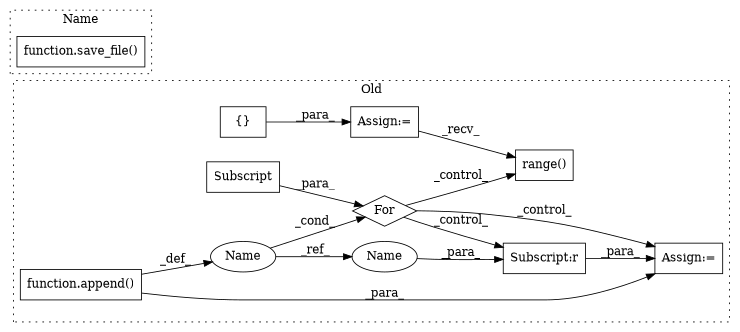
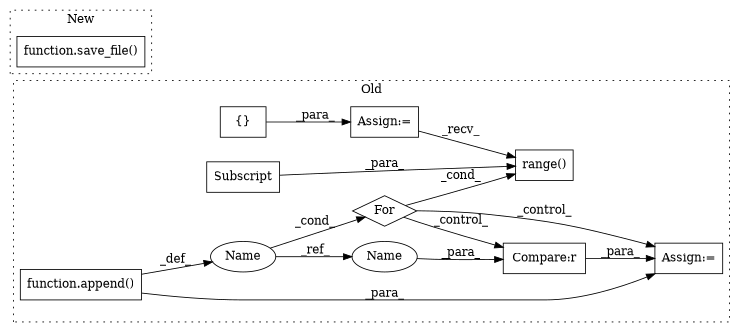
(81, 20) -> (81, 20)
(461, 176) -> (461, 176)
(317, 195) -> (393, 171)
(544, 258) -> (544, 258)
